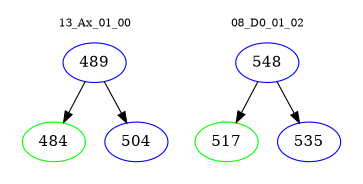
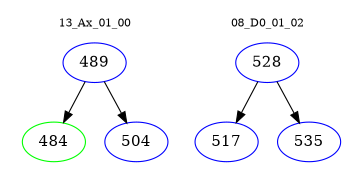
(267, 63) -> (267, 63)
(227, 142) -> (227, 142)
